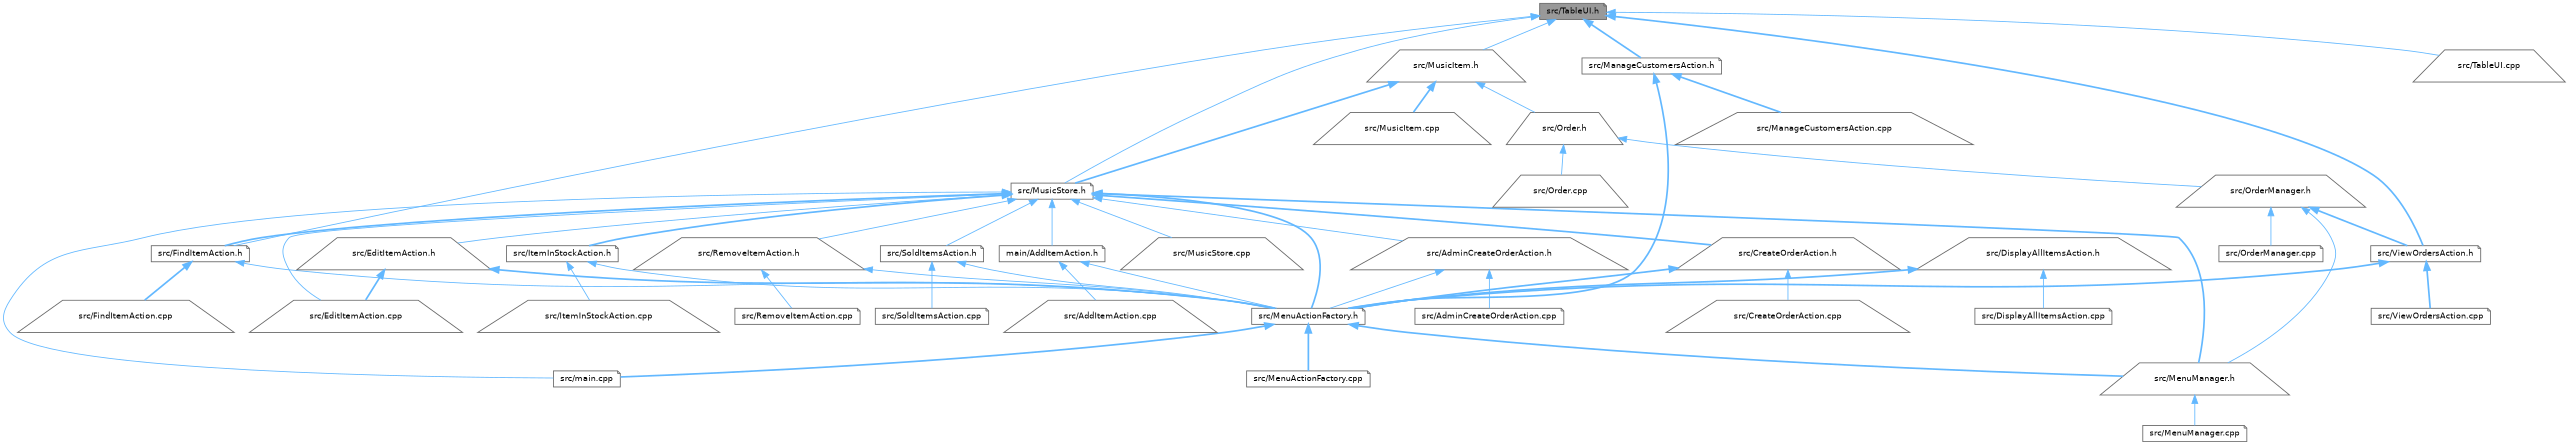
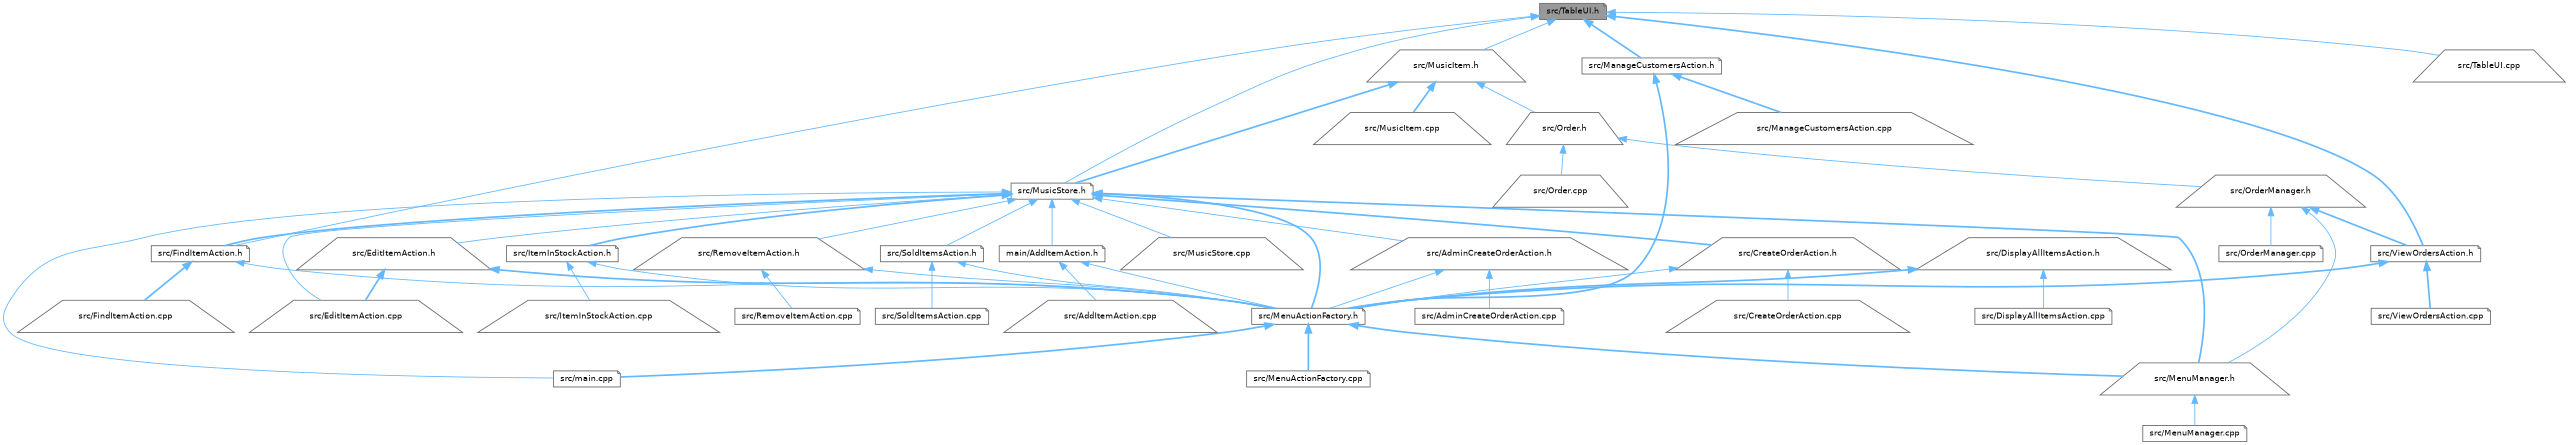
(1551, 283) -> (1551, 283)
